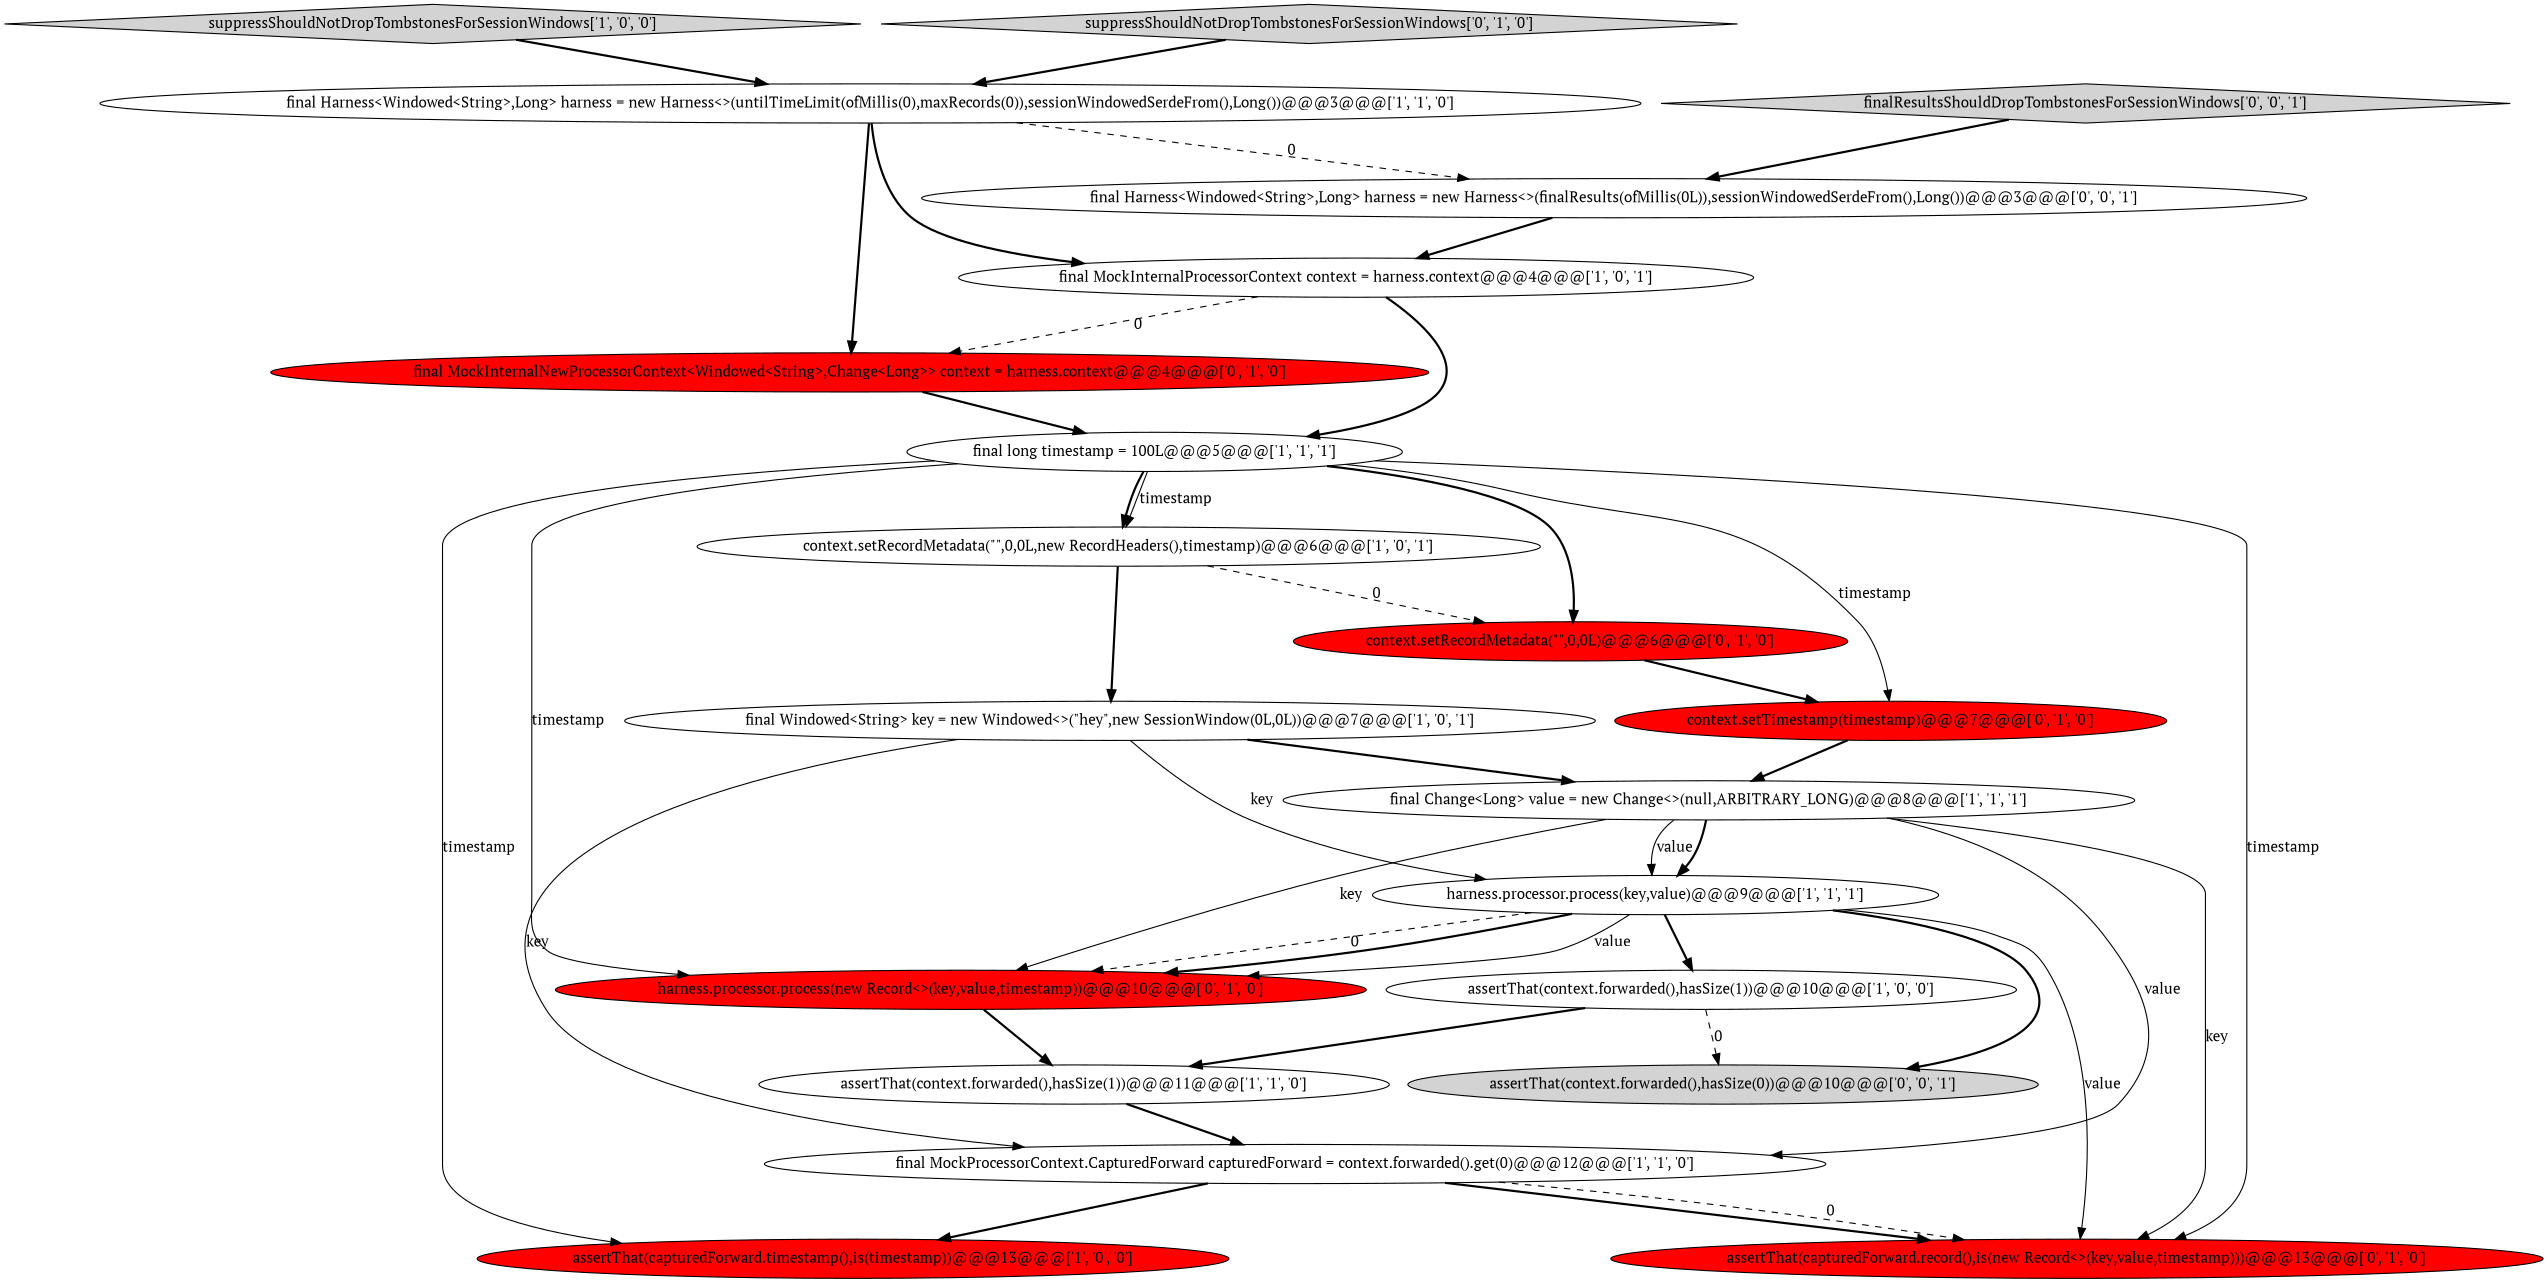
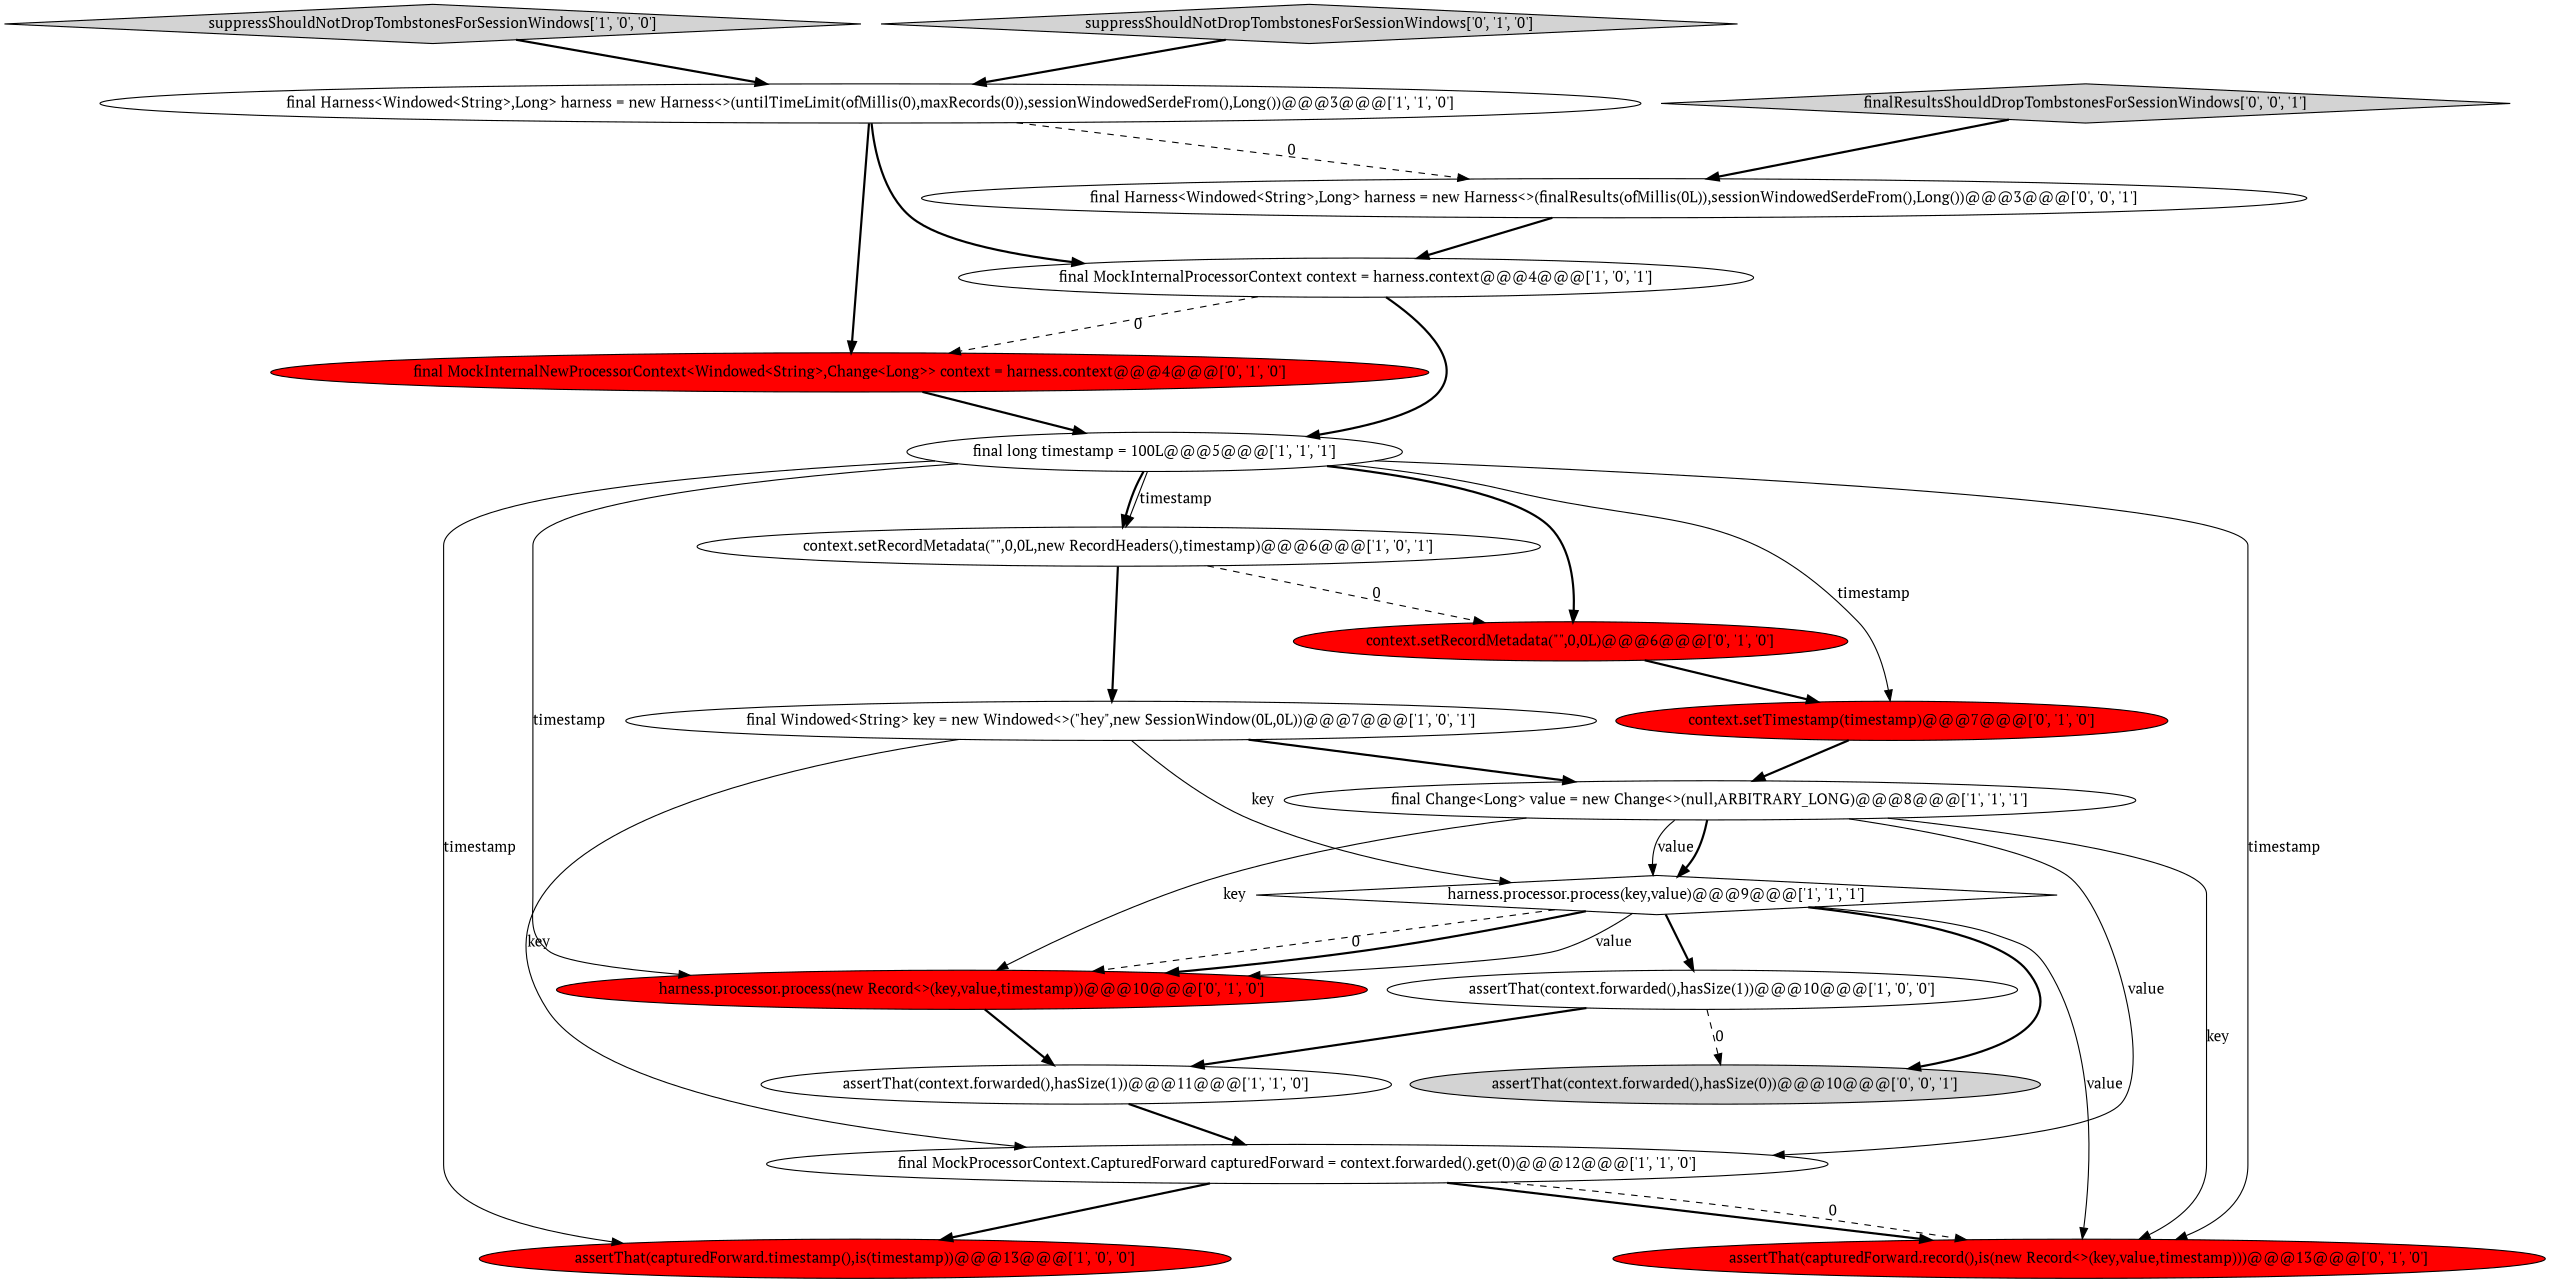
(1656, 895) -> (1657, 895)
